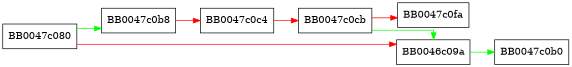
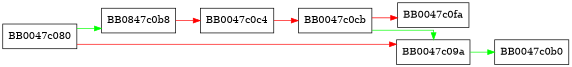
(139, 21) -> (139, 21)
(433, 52) -> (433, 52)
